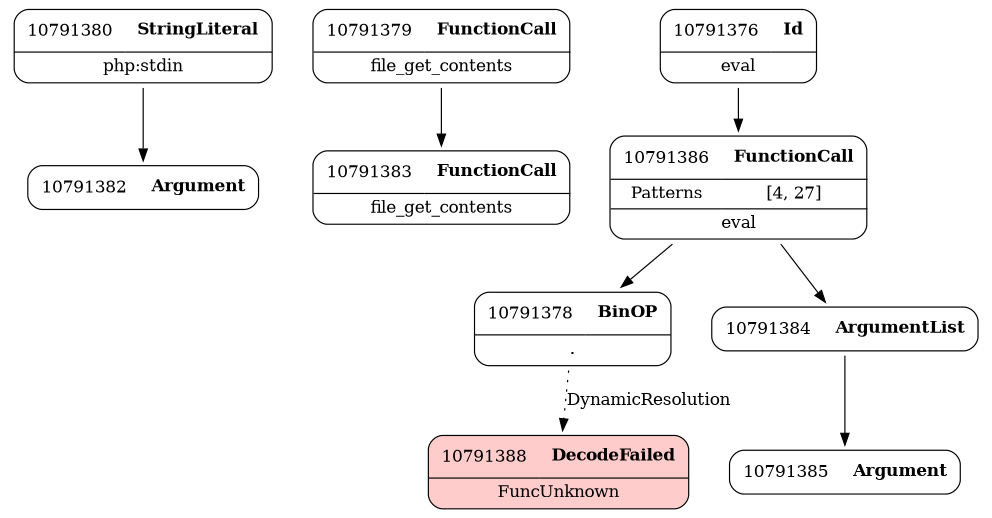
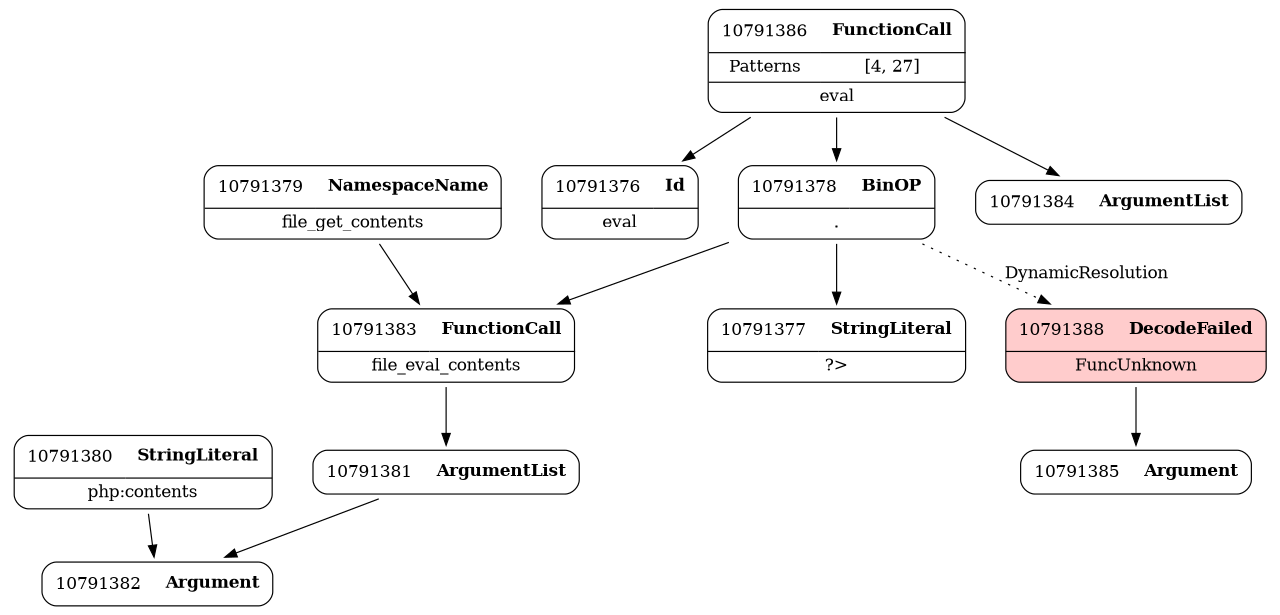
(497, 30) -> (408, 186)
(143, 66) -> (143, 492)
(738, 103) -> (722, 136)
(442, 208) -> (447, 366)
none -> (649, 271)
none -> (837, 346)
(845, 394) -> (1136, 410)
none -> (446, 472)
